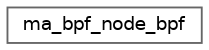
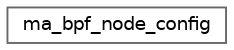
(105, 25) -> (117, 25)
